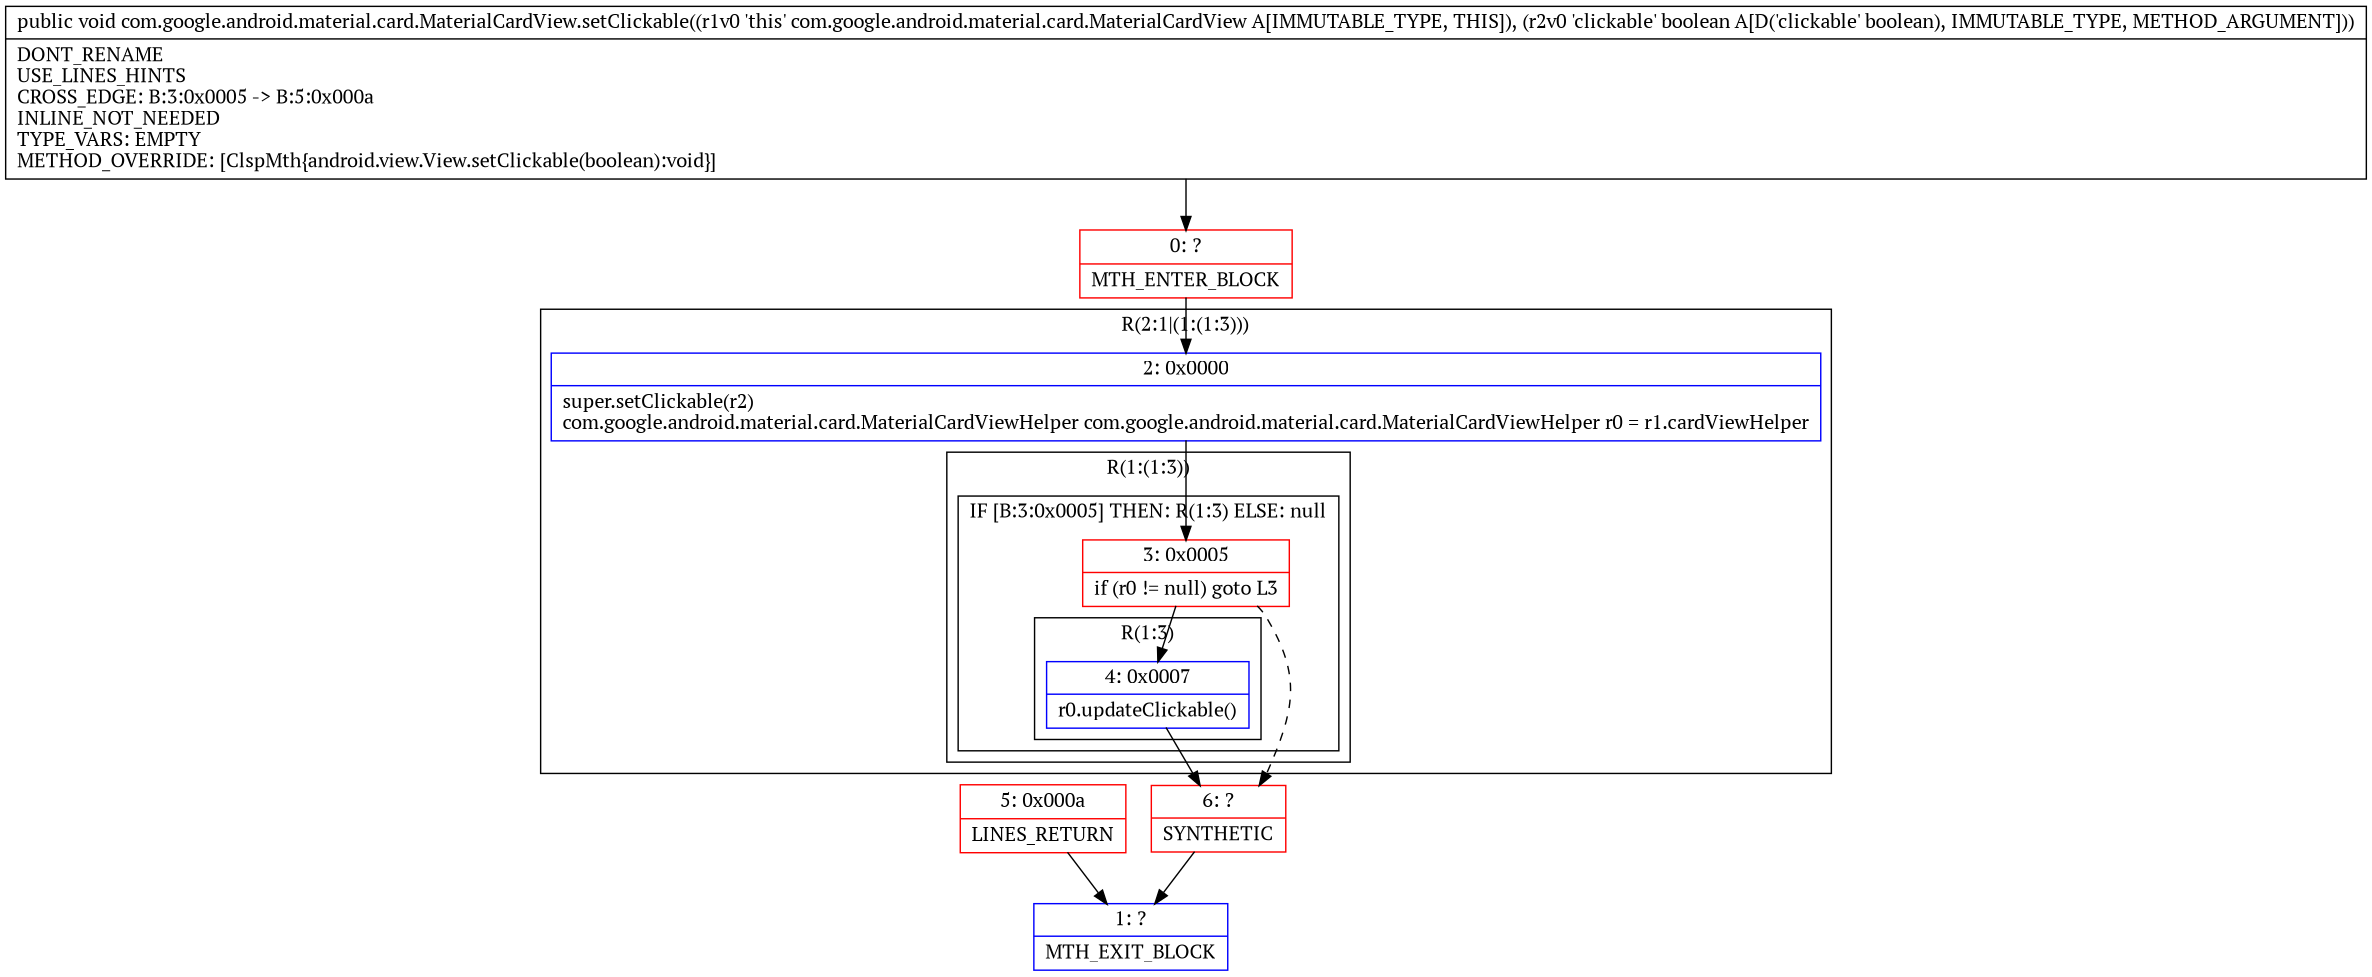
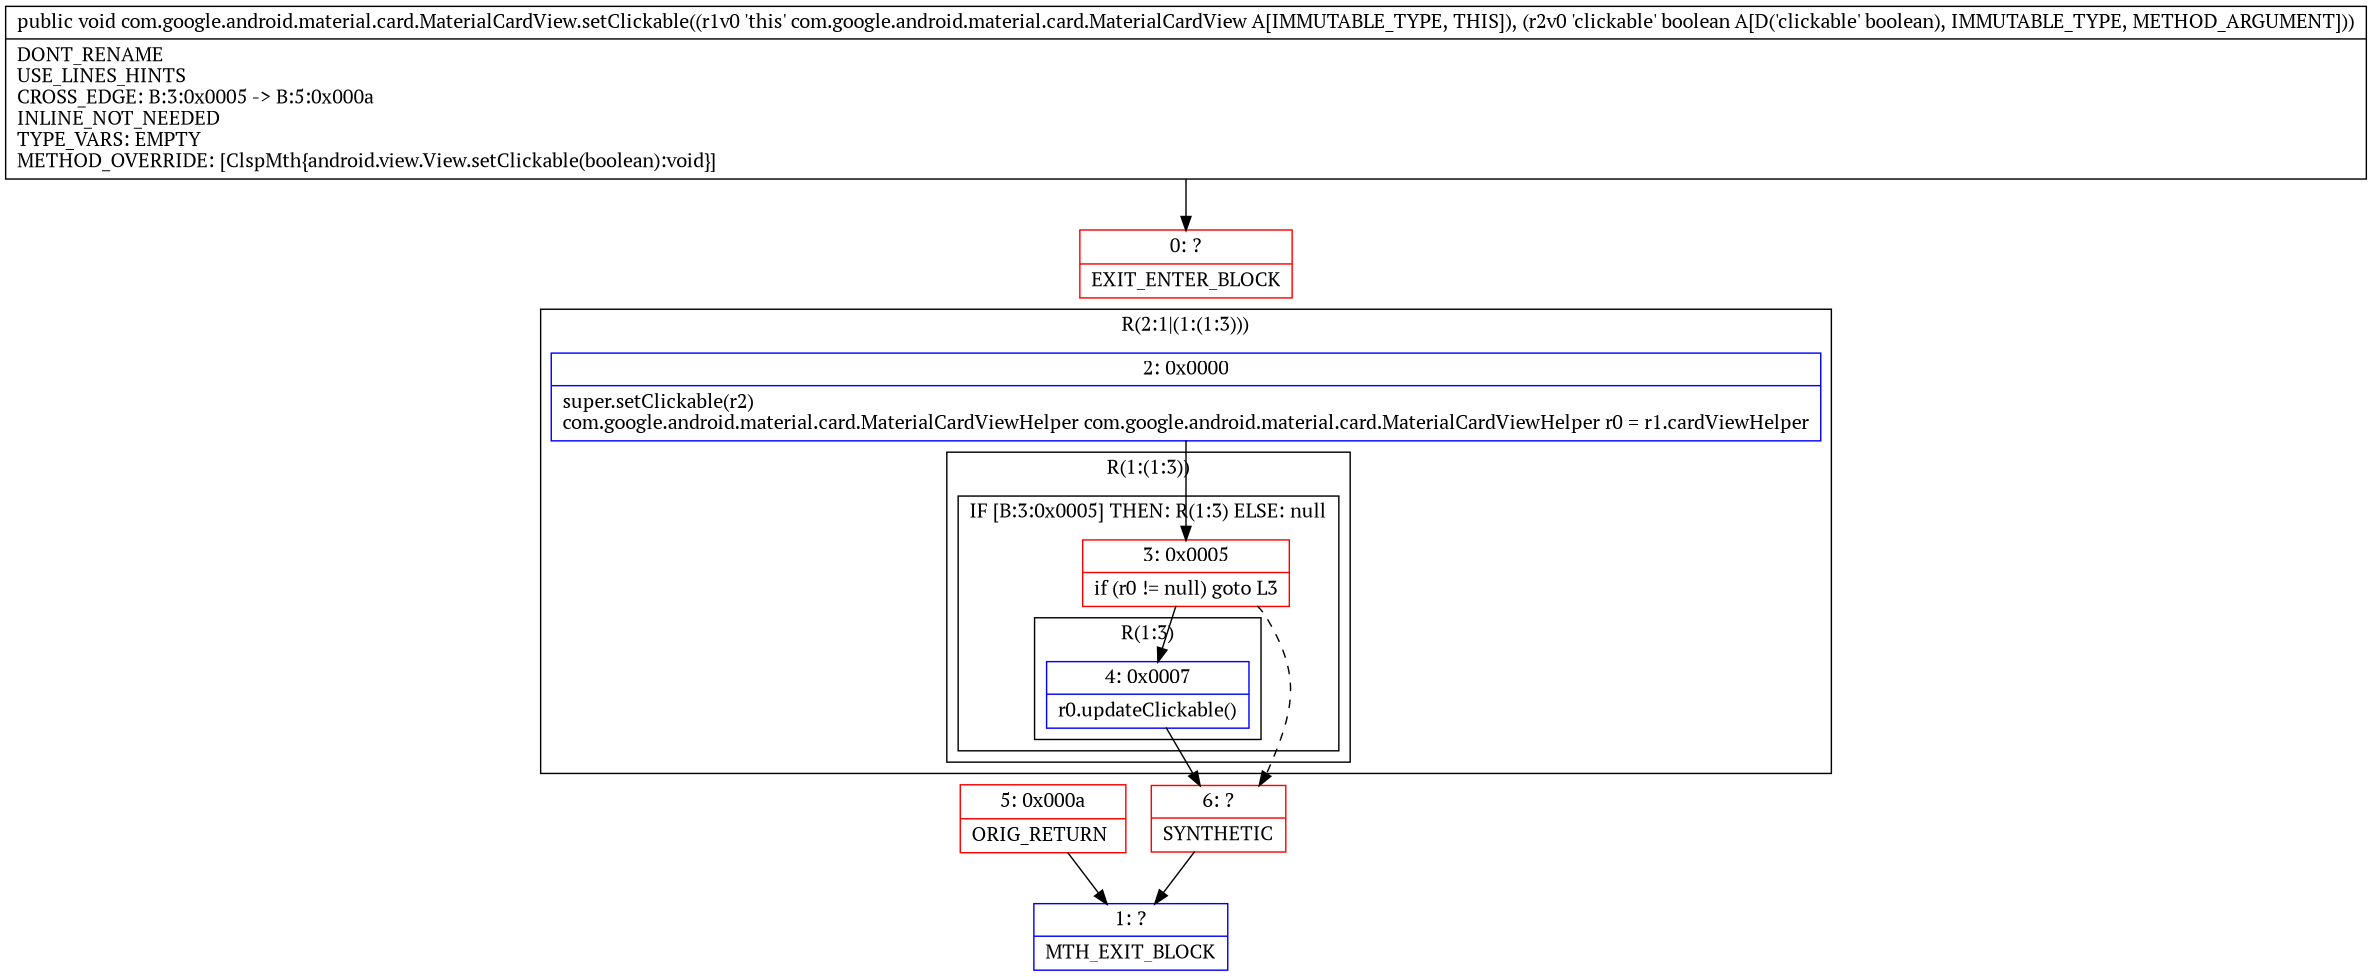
(1185, 280) -> (1186, 280)
(1186, 318) -> none
(1043, 835) -> (1040, 835)
